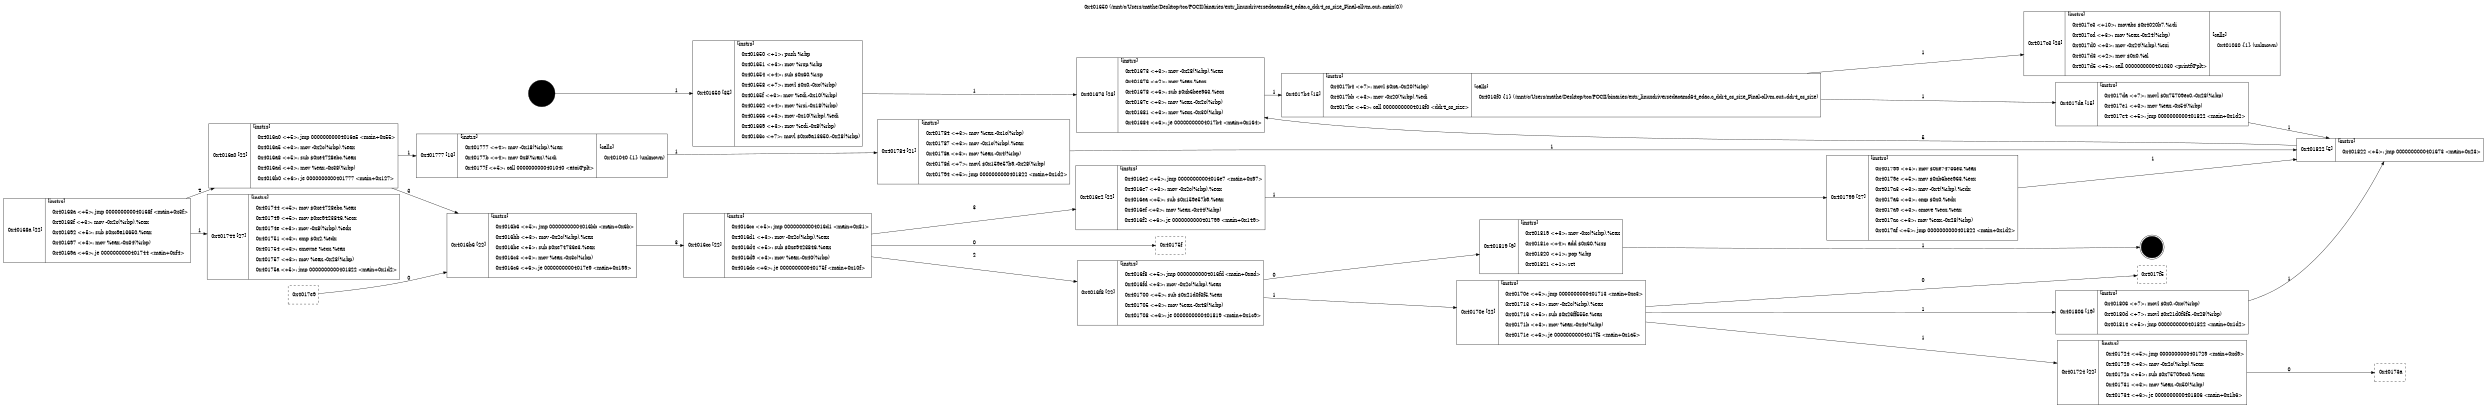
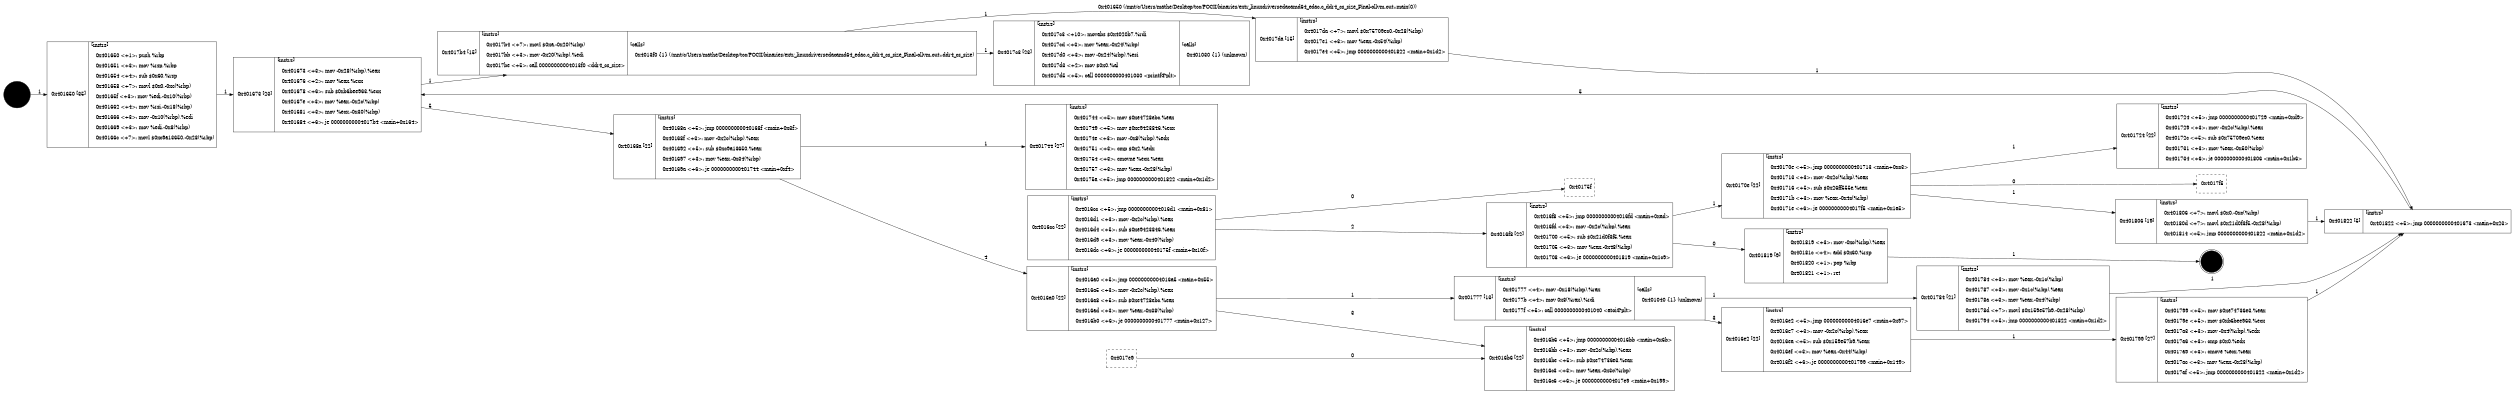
none -> (516, 120)
(972, 222) -> (1711, 321)
(658, 245) -> none
(2390, 373) -> none
